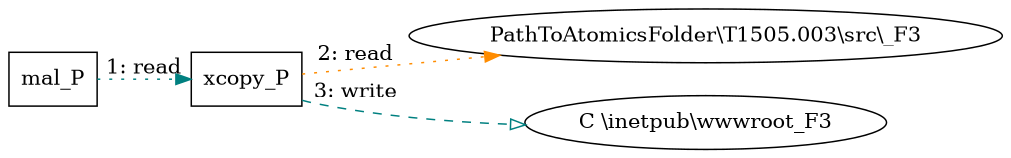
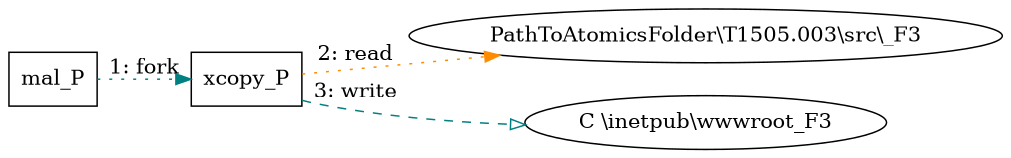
(144, 68) -> (144, 68)
